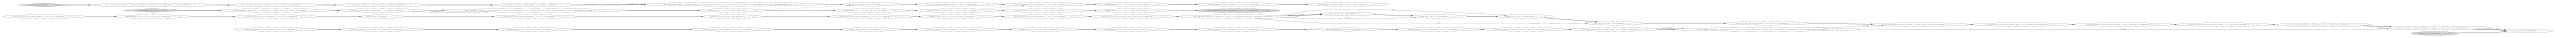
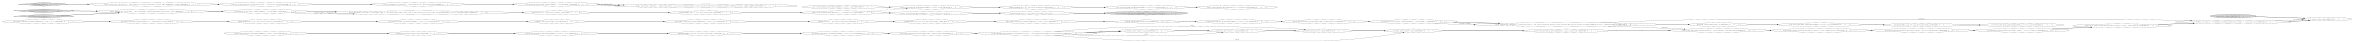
(871, 4) -> none
none -> (44, 16)
(382, 17) -> none
none -> (1719, 25)
